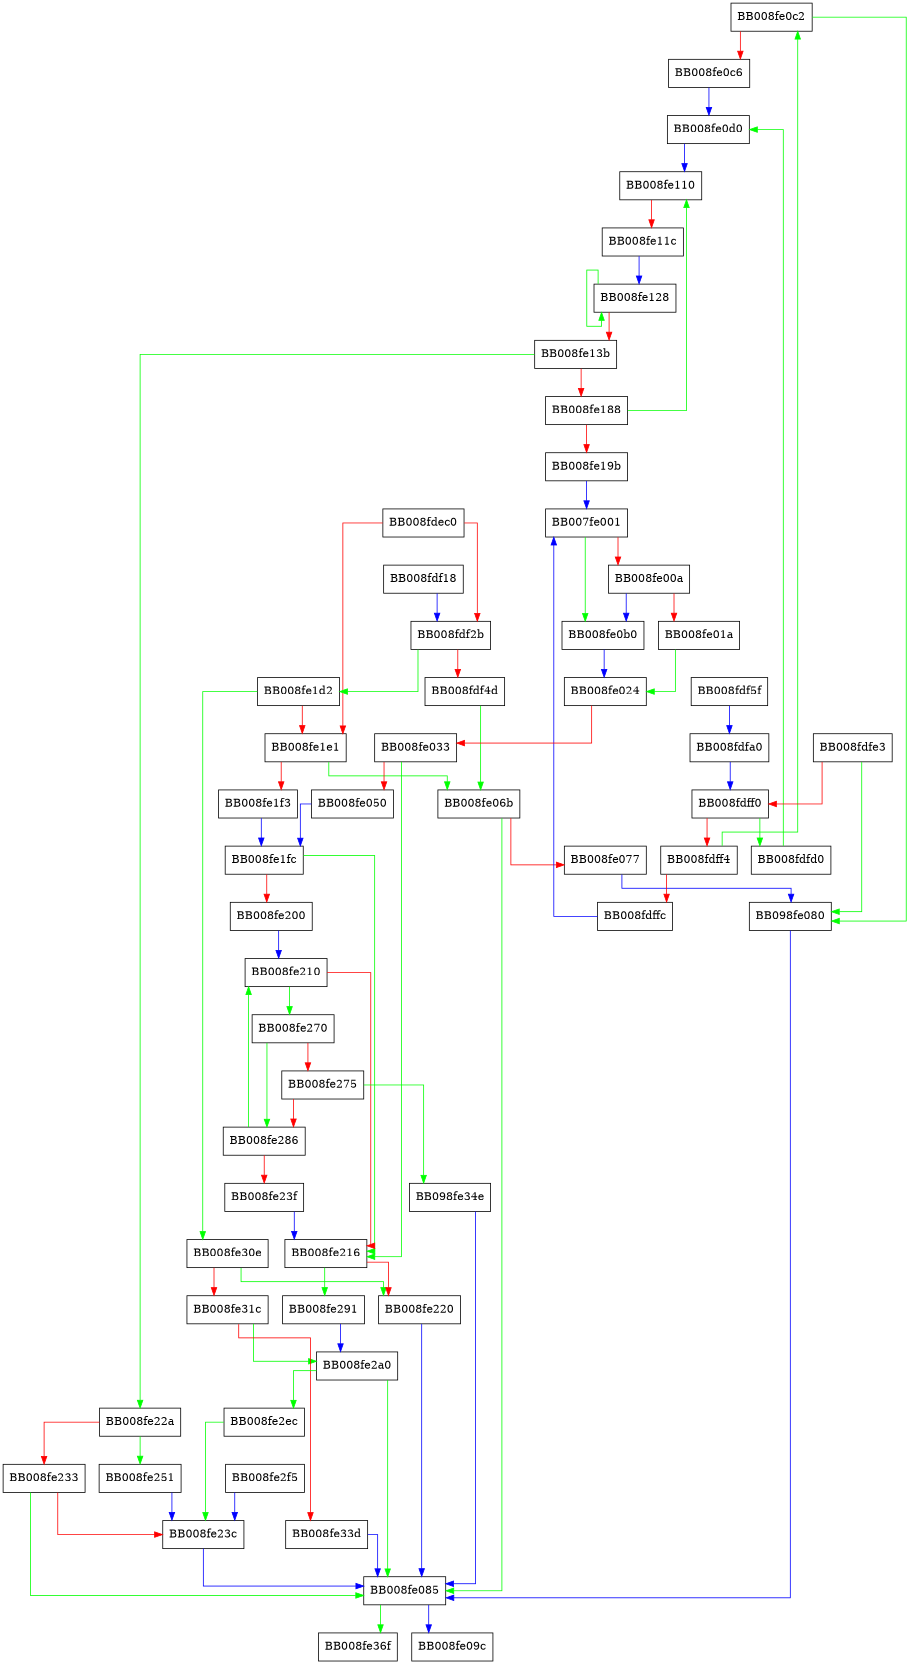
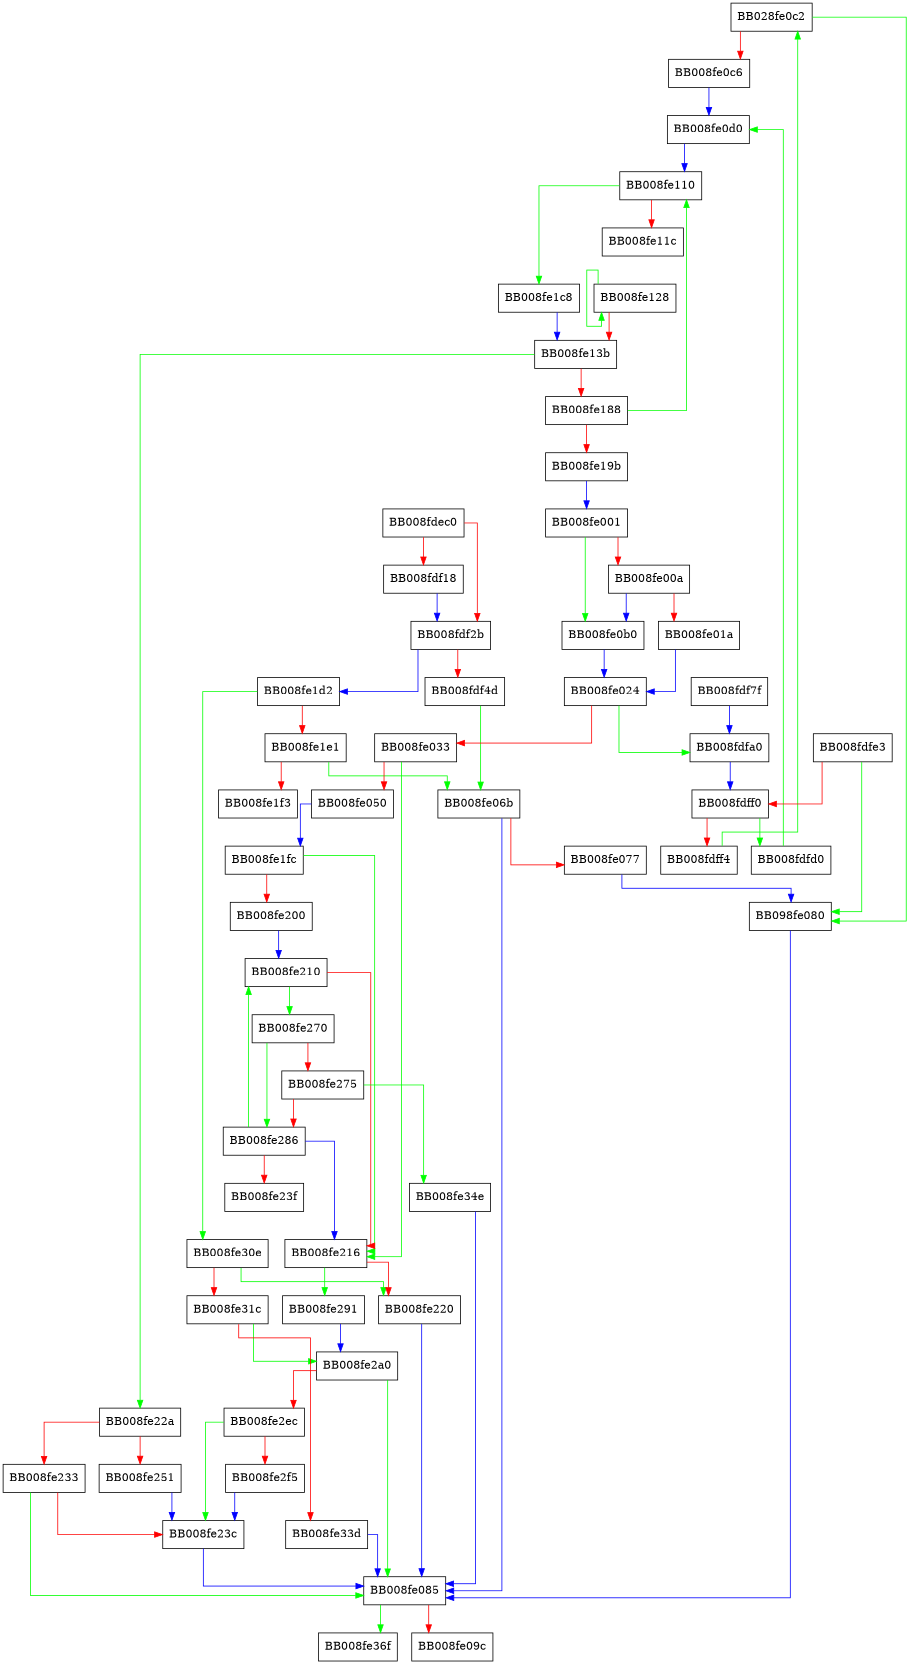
(772, 17) -> (772, 17)
(639, 266) -> none
none -> (539, 298)
(587, 523) -> (587, 523)
(343, 605) -> (423, 547)
(675, 681) -> (675, 681)
(404, 692) -> (404, 692)
(729, 692) -> (729, 692)
none -> (627, 752)
(261, 828) -> none
(635, 916) -> none
(450, 1197) -> (450, 1197)
(294, 1221) -> (334, 1172)
(502, 1229) -> (502, 1229)
(293, 1374) -> (293, 1374)
(140, 1446) -> (140, 1446)
none -> (265, 1446)
(429, 1615) -> (429, 1615)
